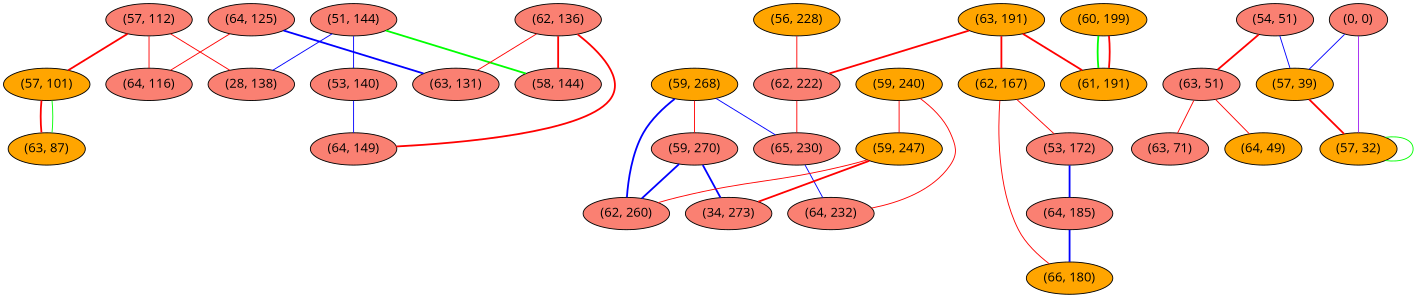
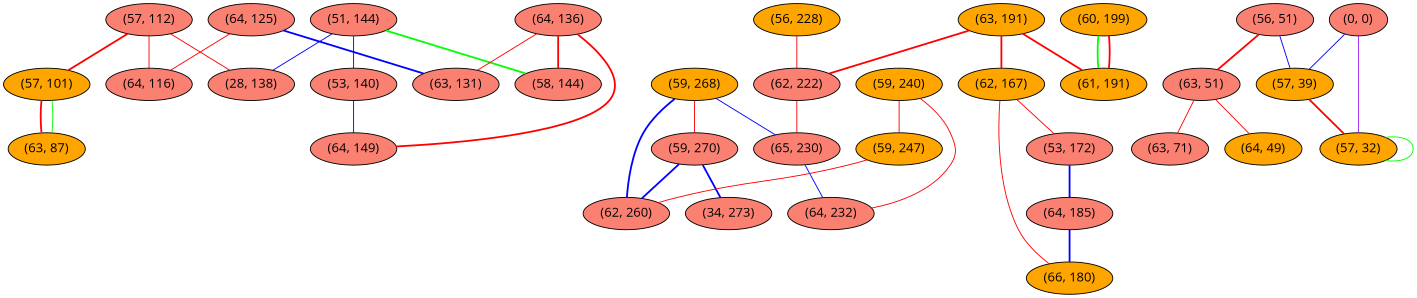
(558, 20) -> (558, 20)
(1275, 20) -> (1275, 20)
(819, 179) -> none
